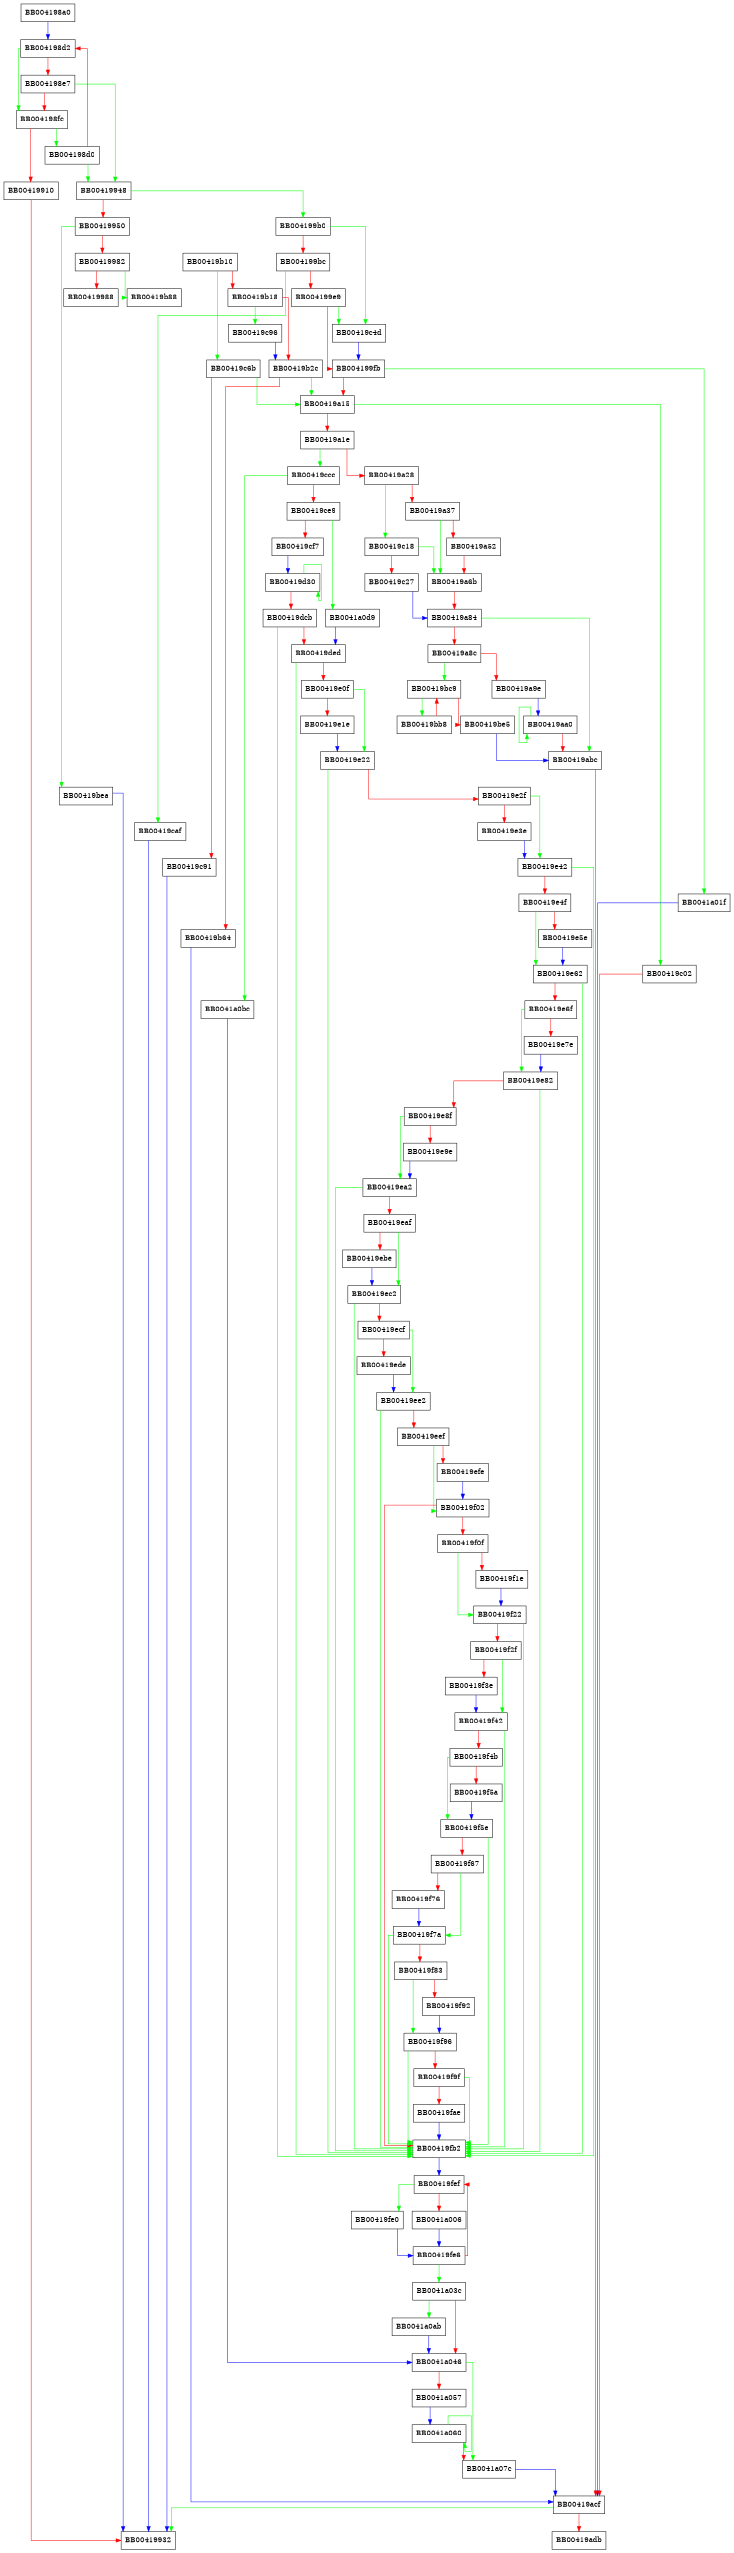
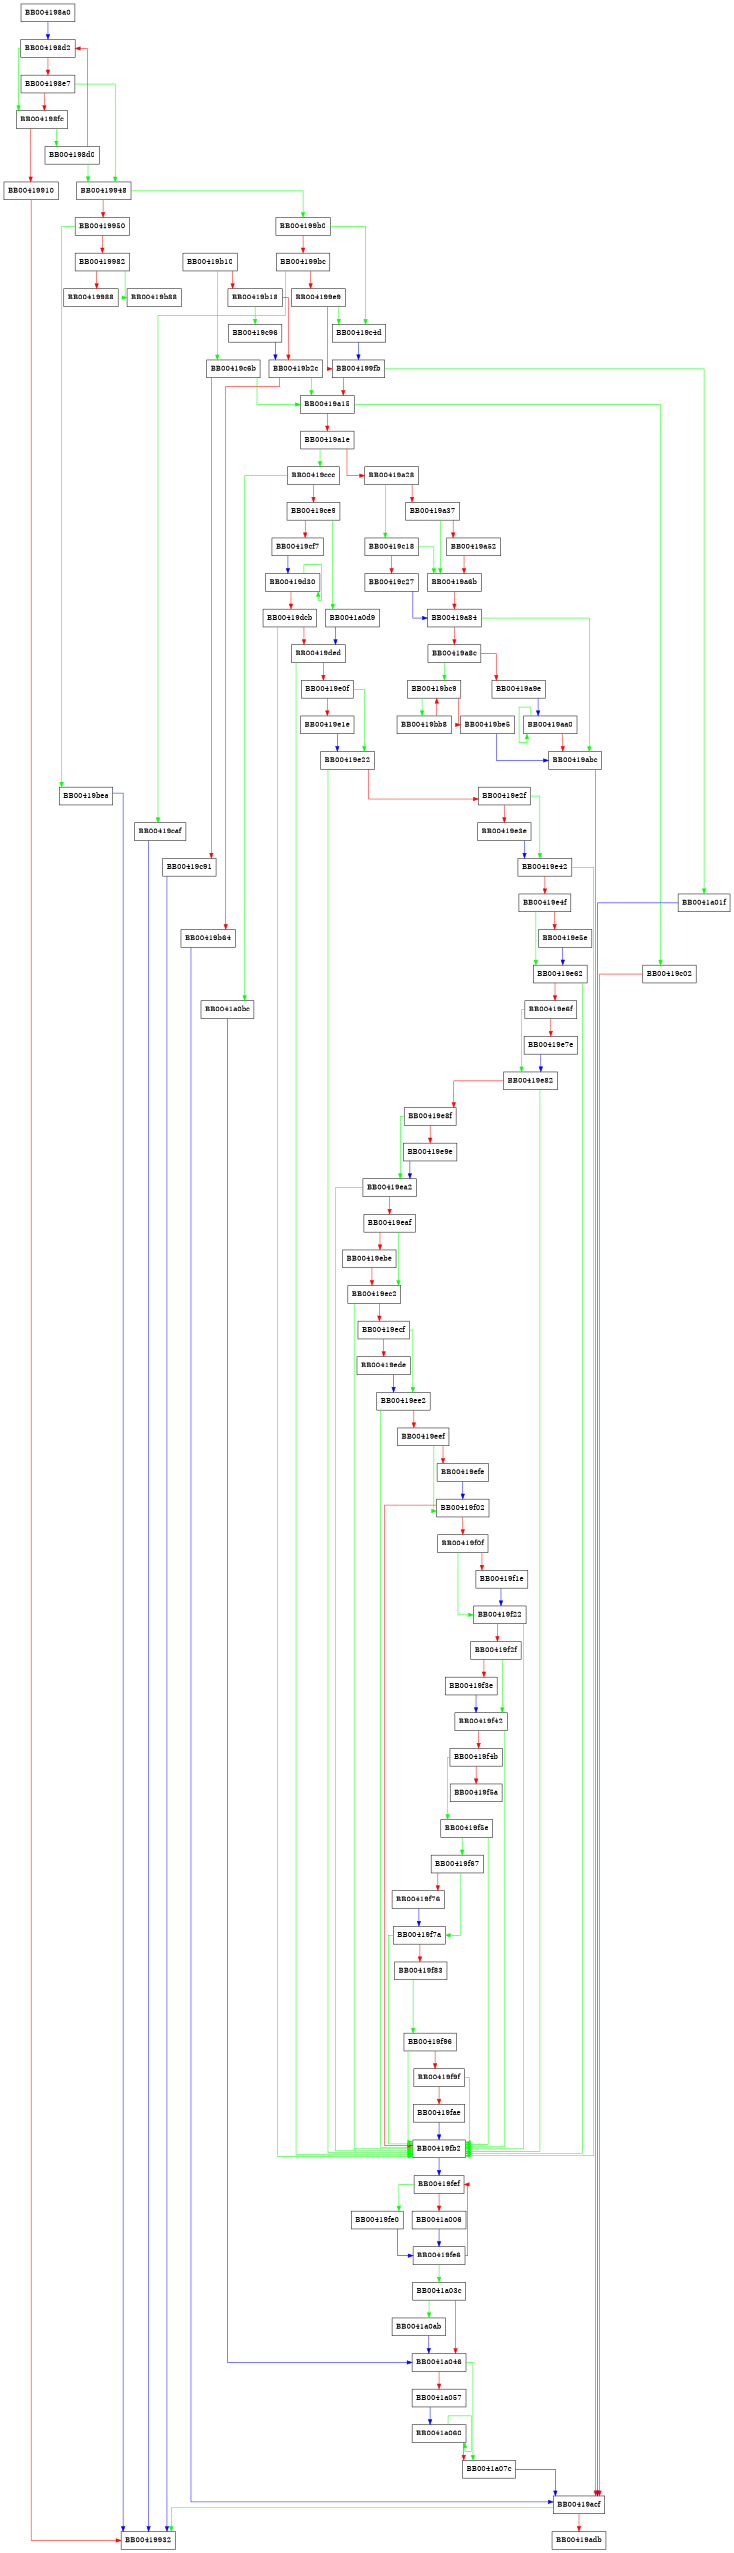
(372, 1274) -> (372, 1274)
(471, 1808) -> none
(462, 1844) -> (462, 1844)
(448, 2006) -> none
